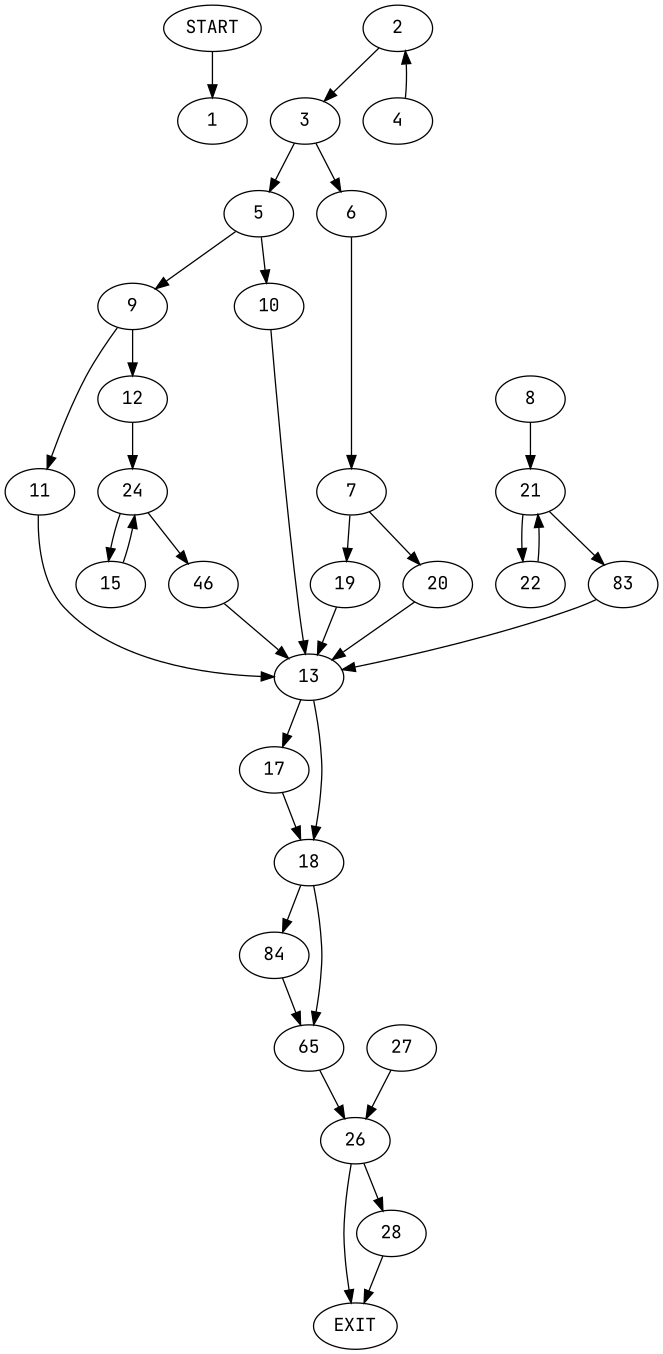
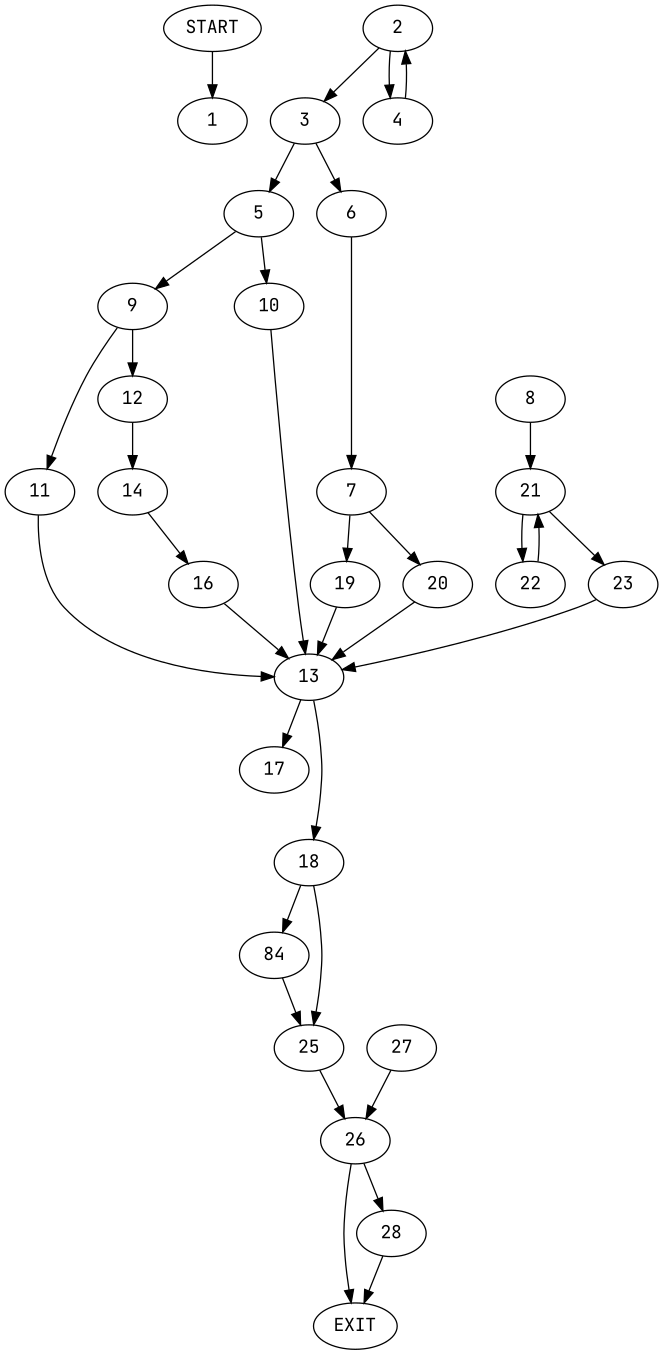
none -> (389, 68)
(133, 492) -> (133, 492)
(111, 585) -> none
(203, 585) -> (203, 585)
(623, 585) -> (623, 585)
(289, 810) -> none
(309, 1048) -> (309, 1048)
